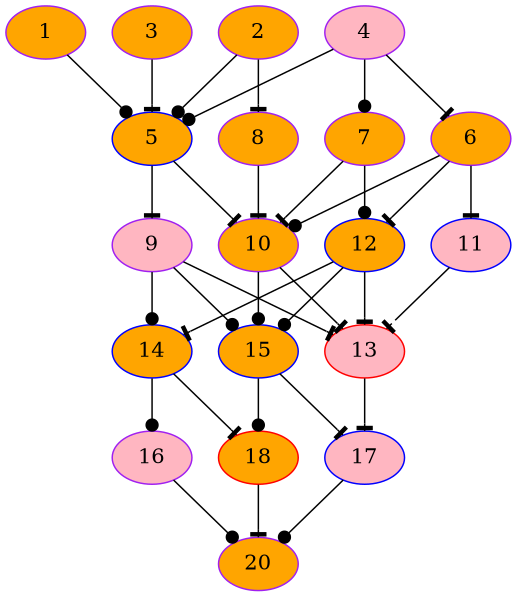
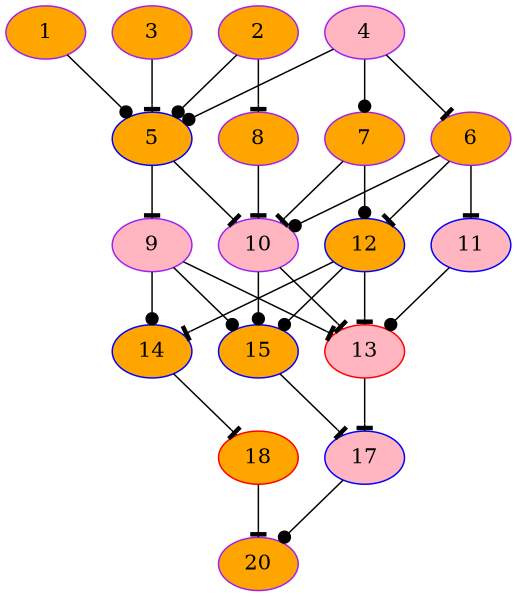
(258, 245) -> (258, 245)
(422, 294) -> (422, 294)
(258, 399) -> none
(152, 458) -> none
